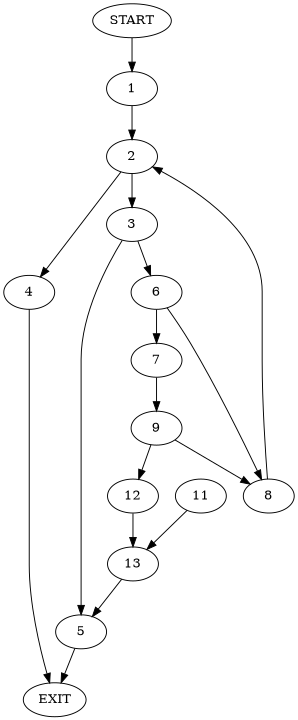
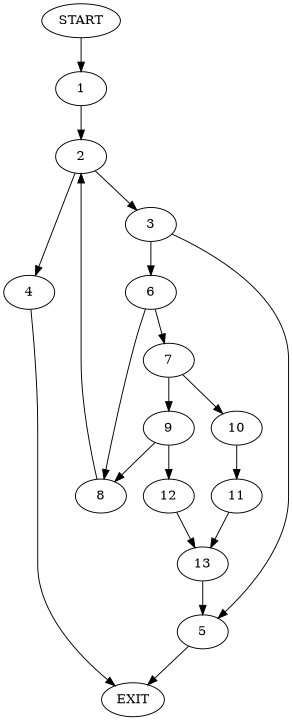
none -> (237, 428)
